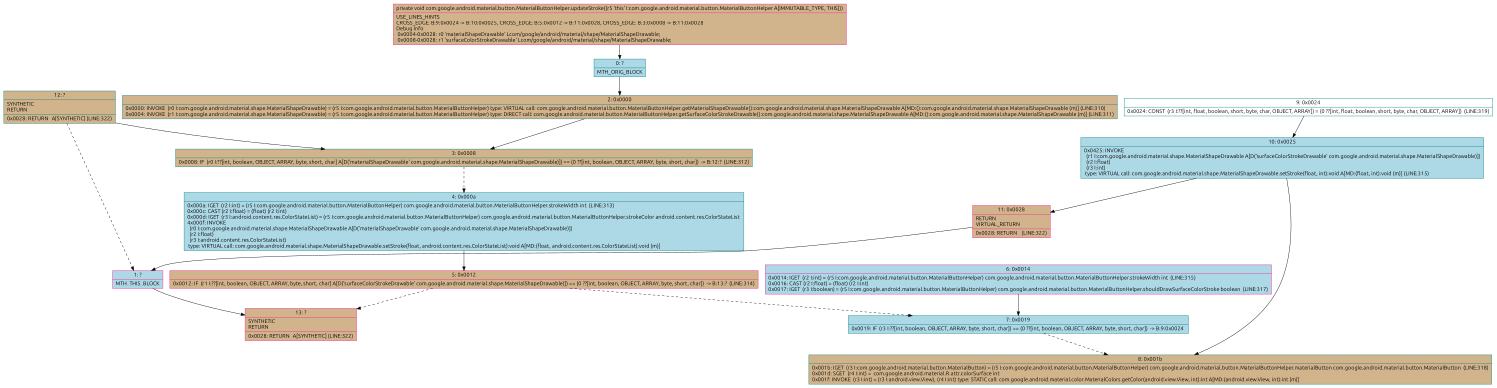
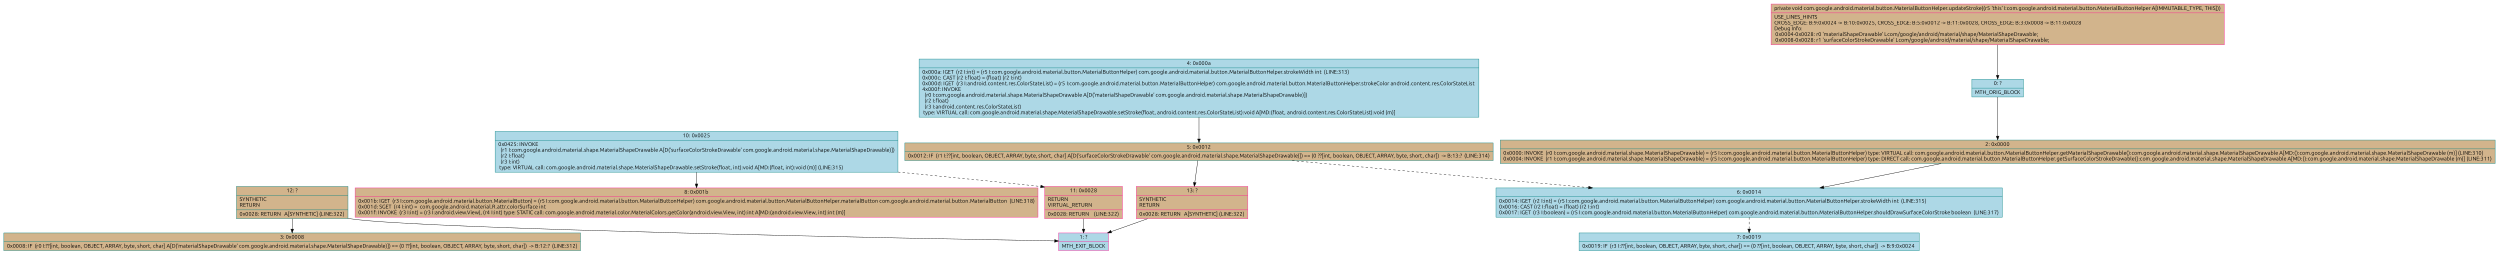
(1308, 107) -> none
(539, 133) -> (1882, 175)
(464, 178) -> none
(100, 195) -> (701, 233)
(1125, 195) -> (969, 179)
(464, 280) -> (1199, 152)
(1018, 280) -> (1749, 203)
(138, 284) -> (1084, 246)
(397, 298) -> (1196, 172)
(739, 302) -> (1440, 174)
(1018, 303) -> (1749, 223)
(196, 304) -> (1129, 225)
(1074, 344) -> none
(1150, 370) -> (697, 203)
